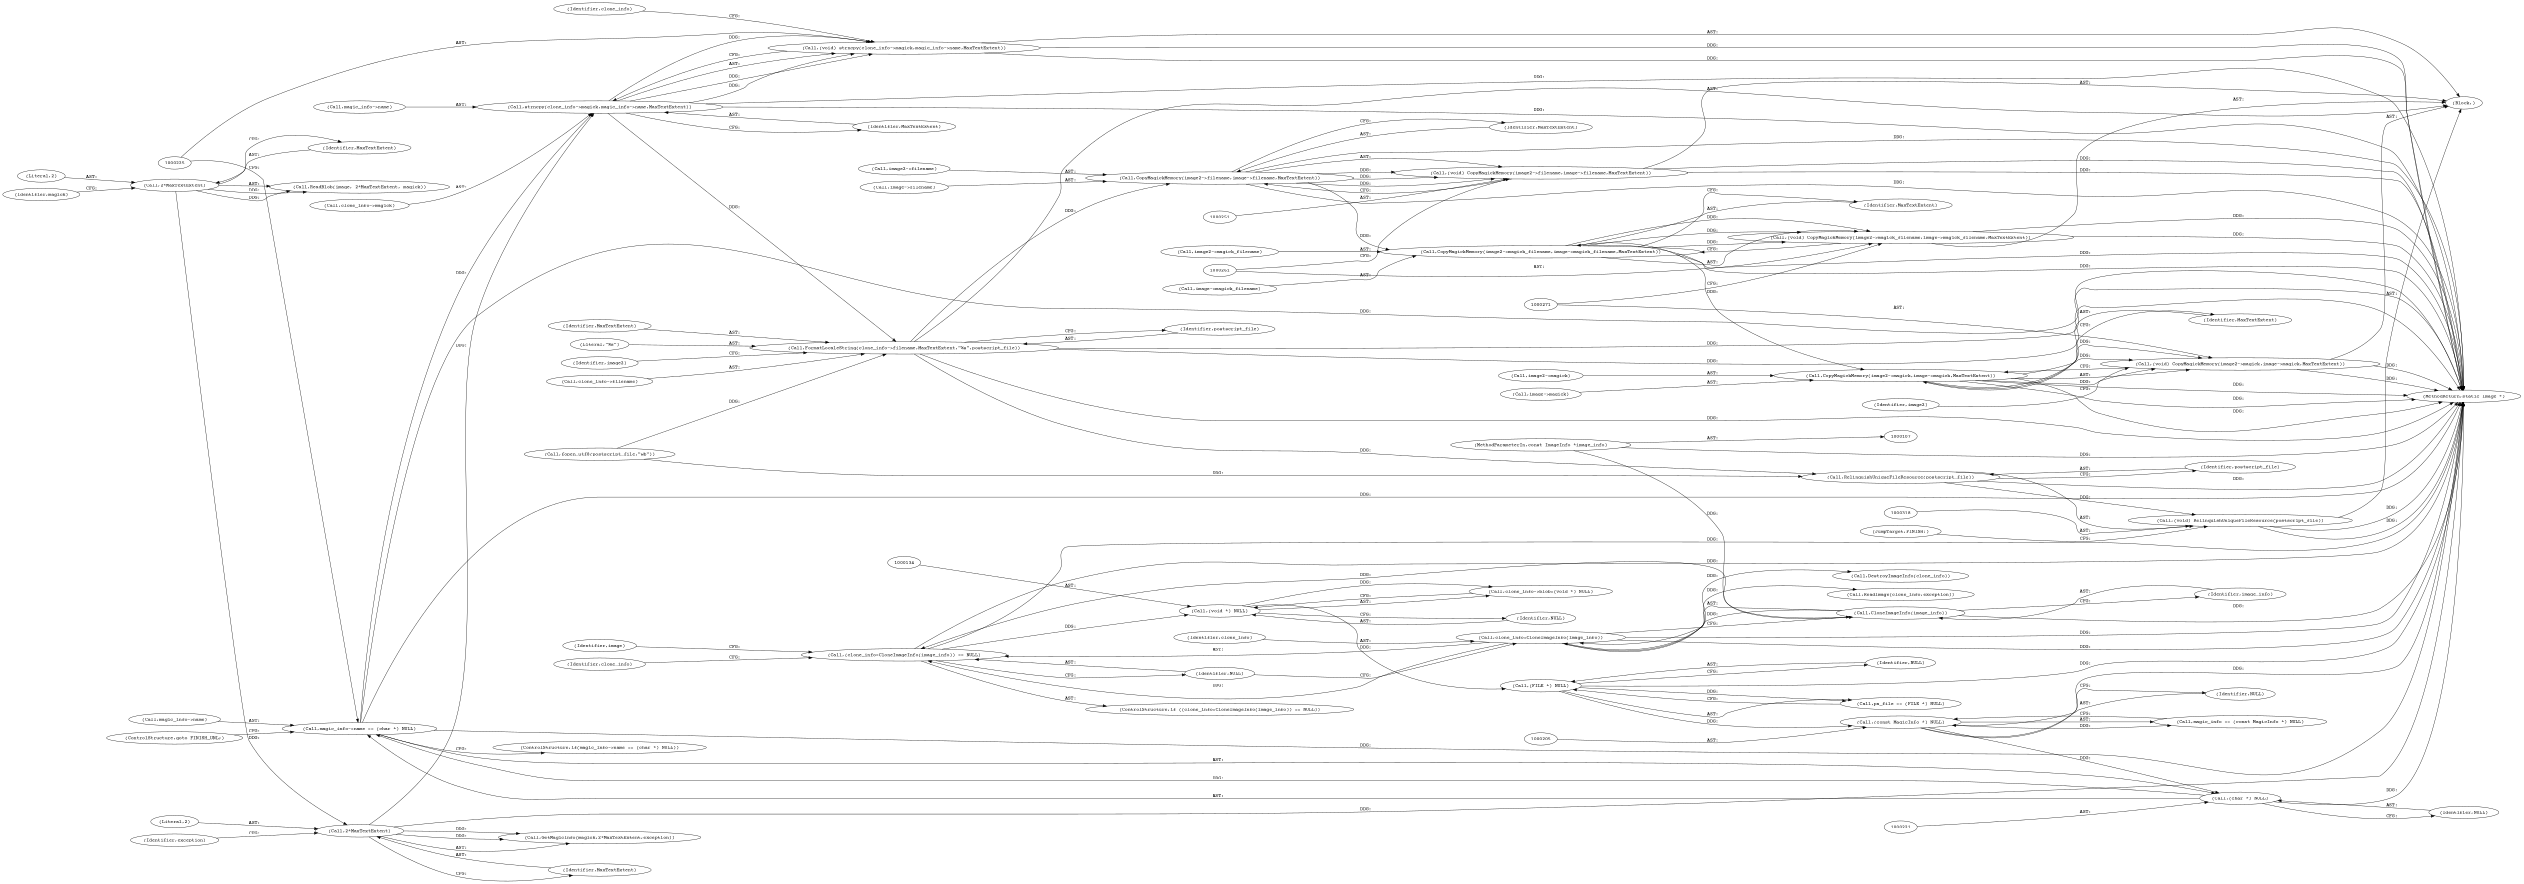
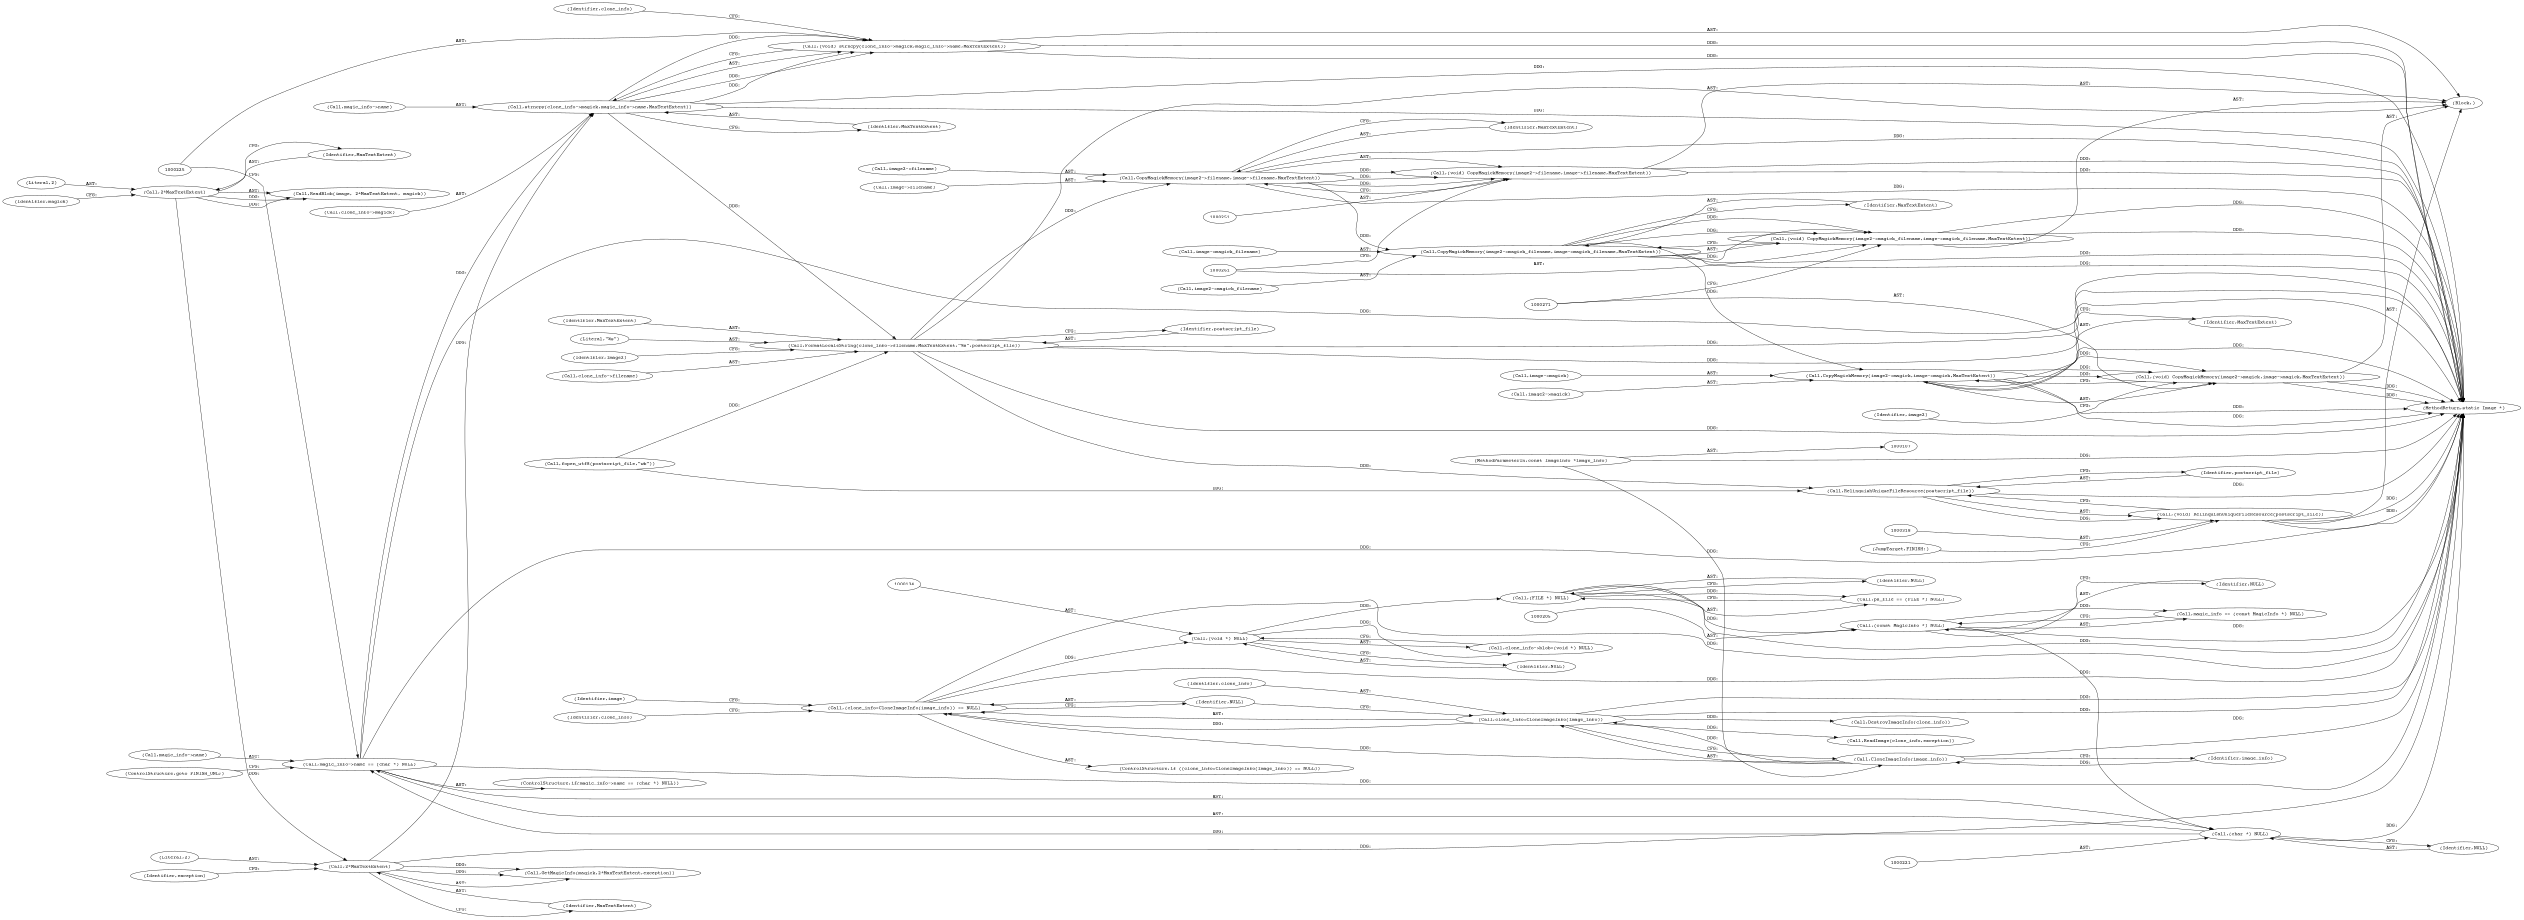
none -> (2070, 503)
(2087, 591) -> (2087, 762)
(463, 749) -> (463, 785)
